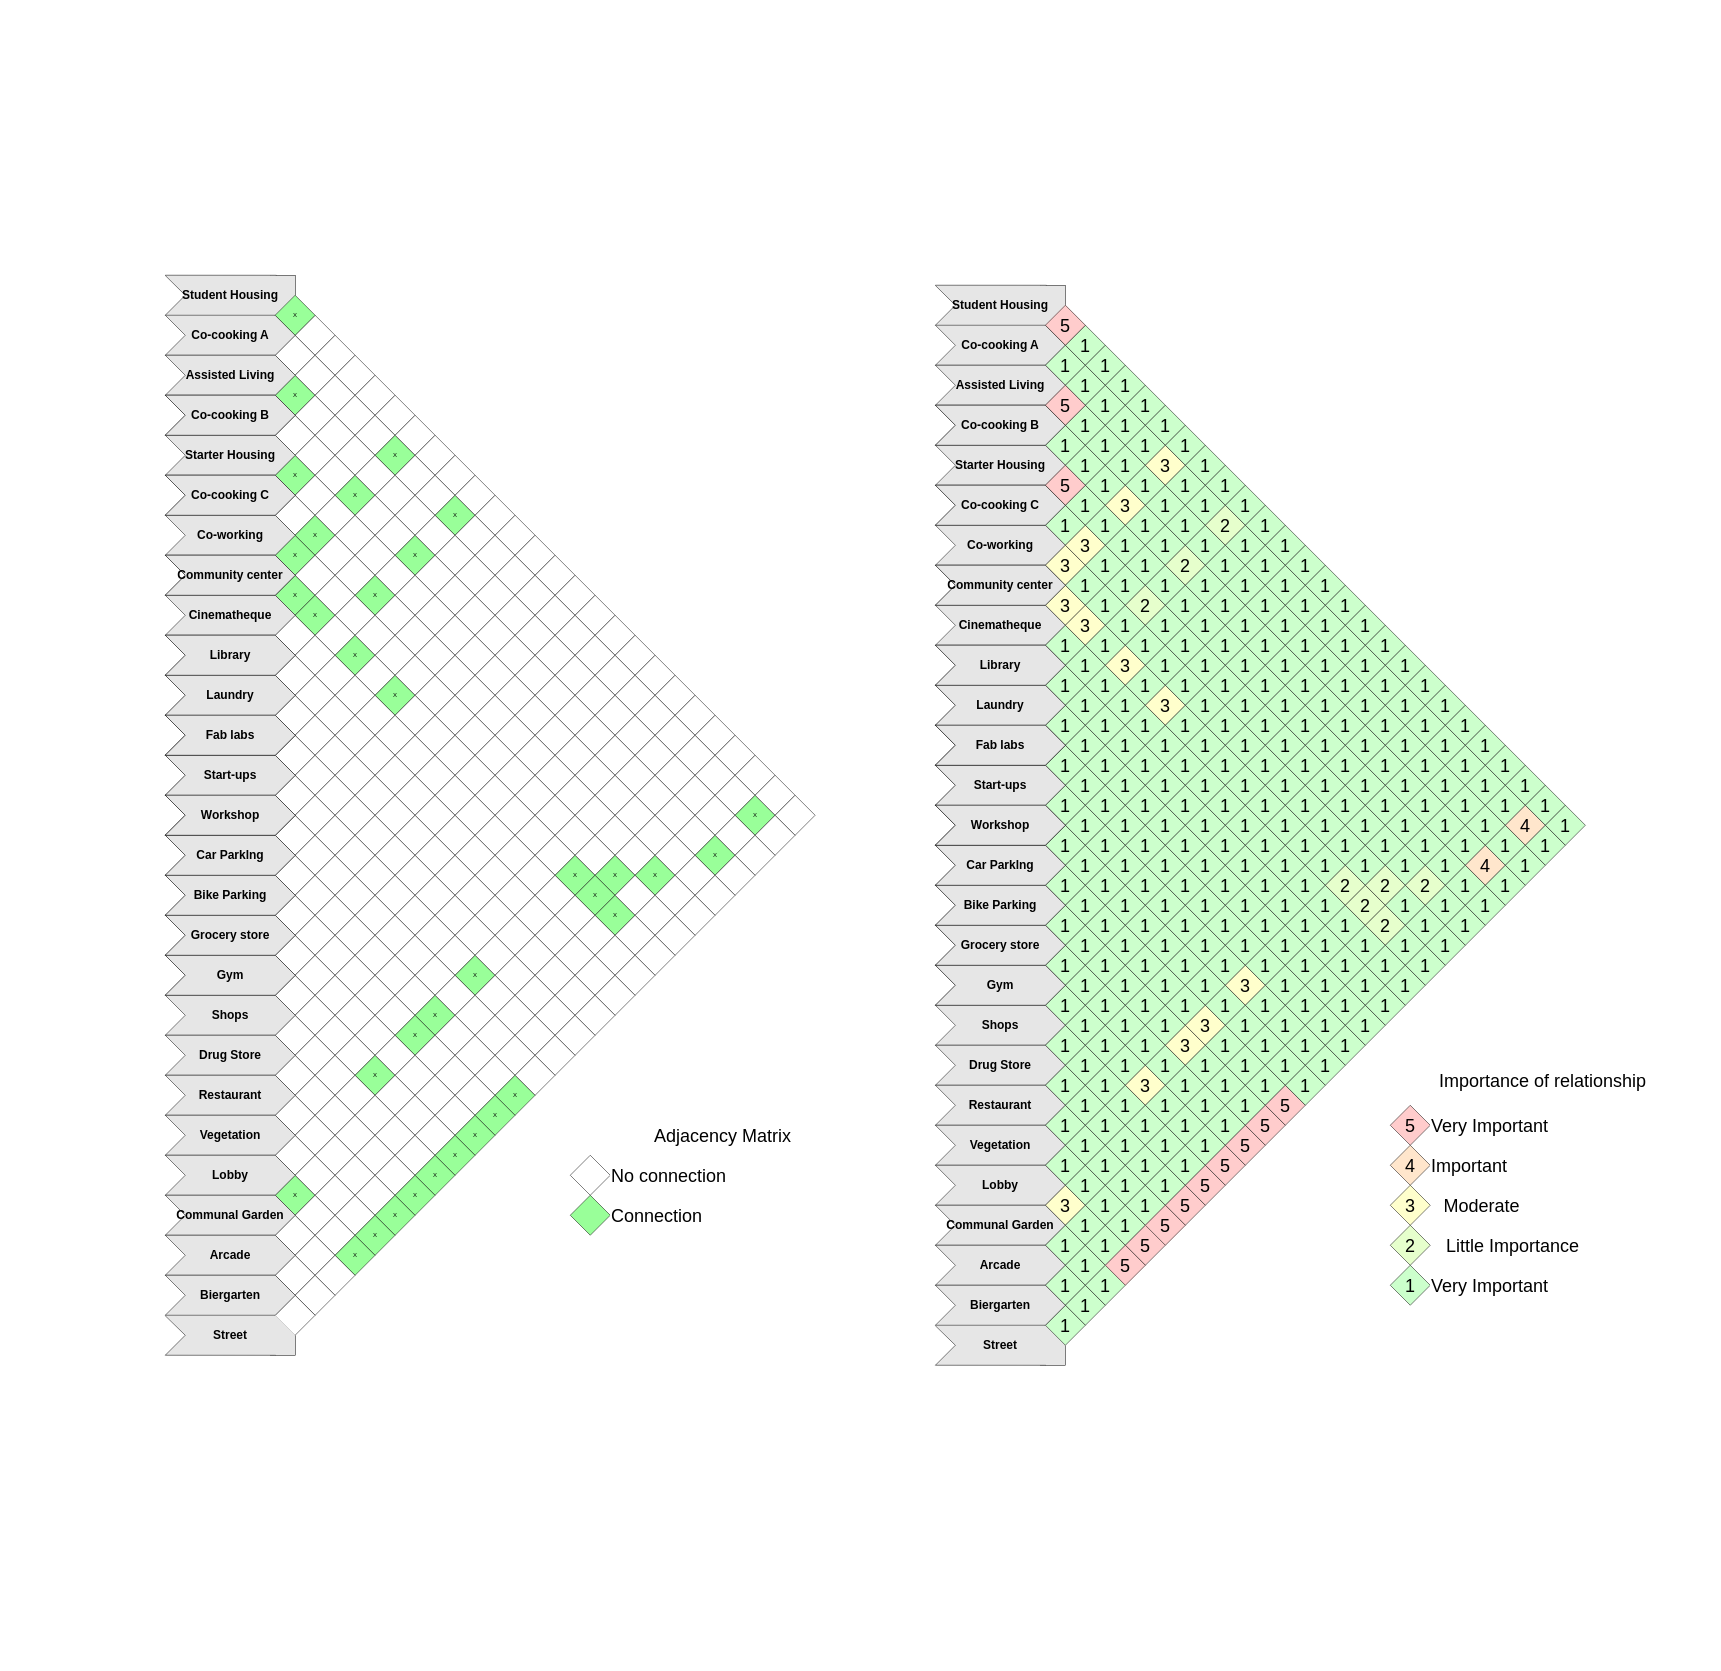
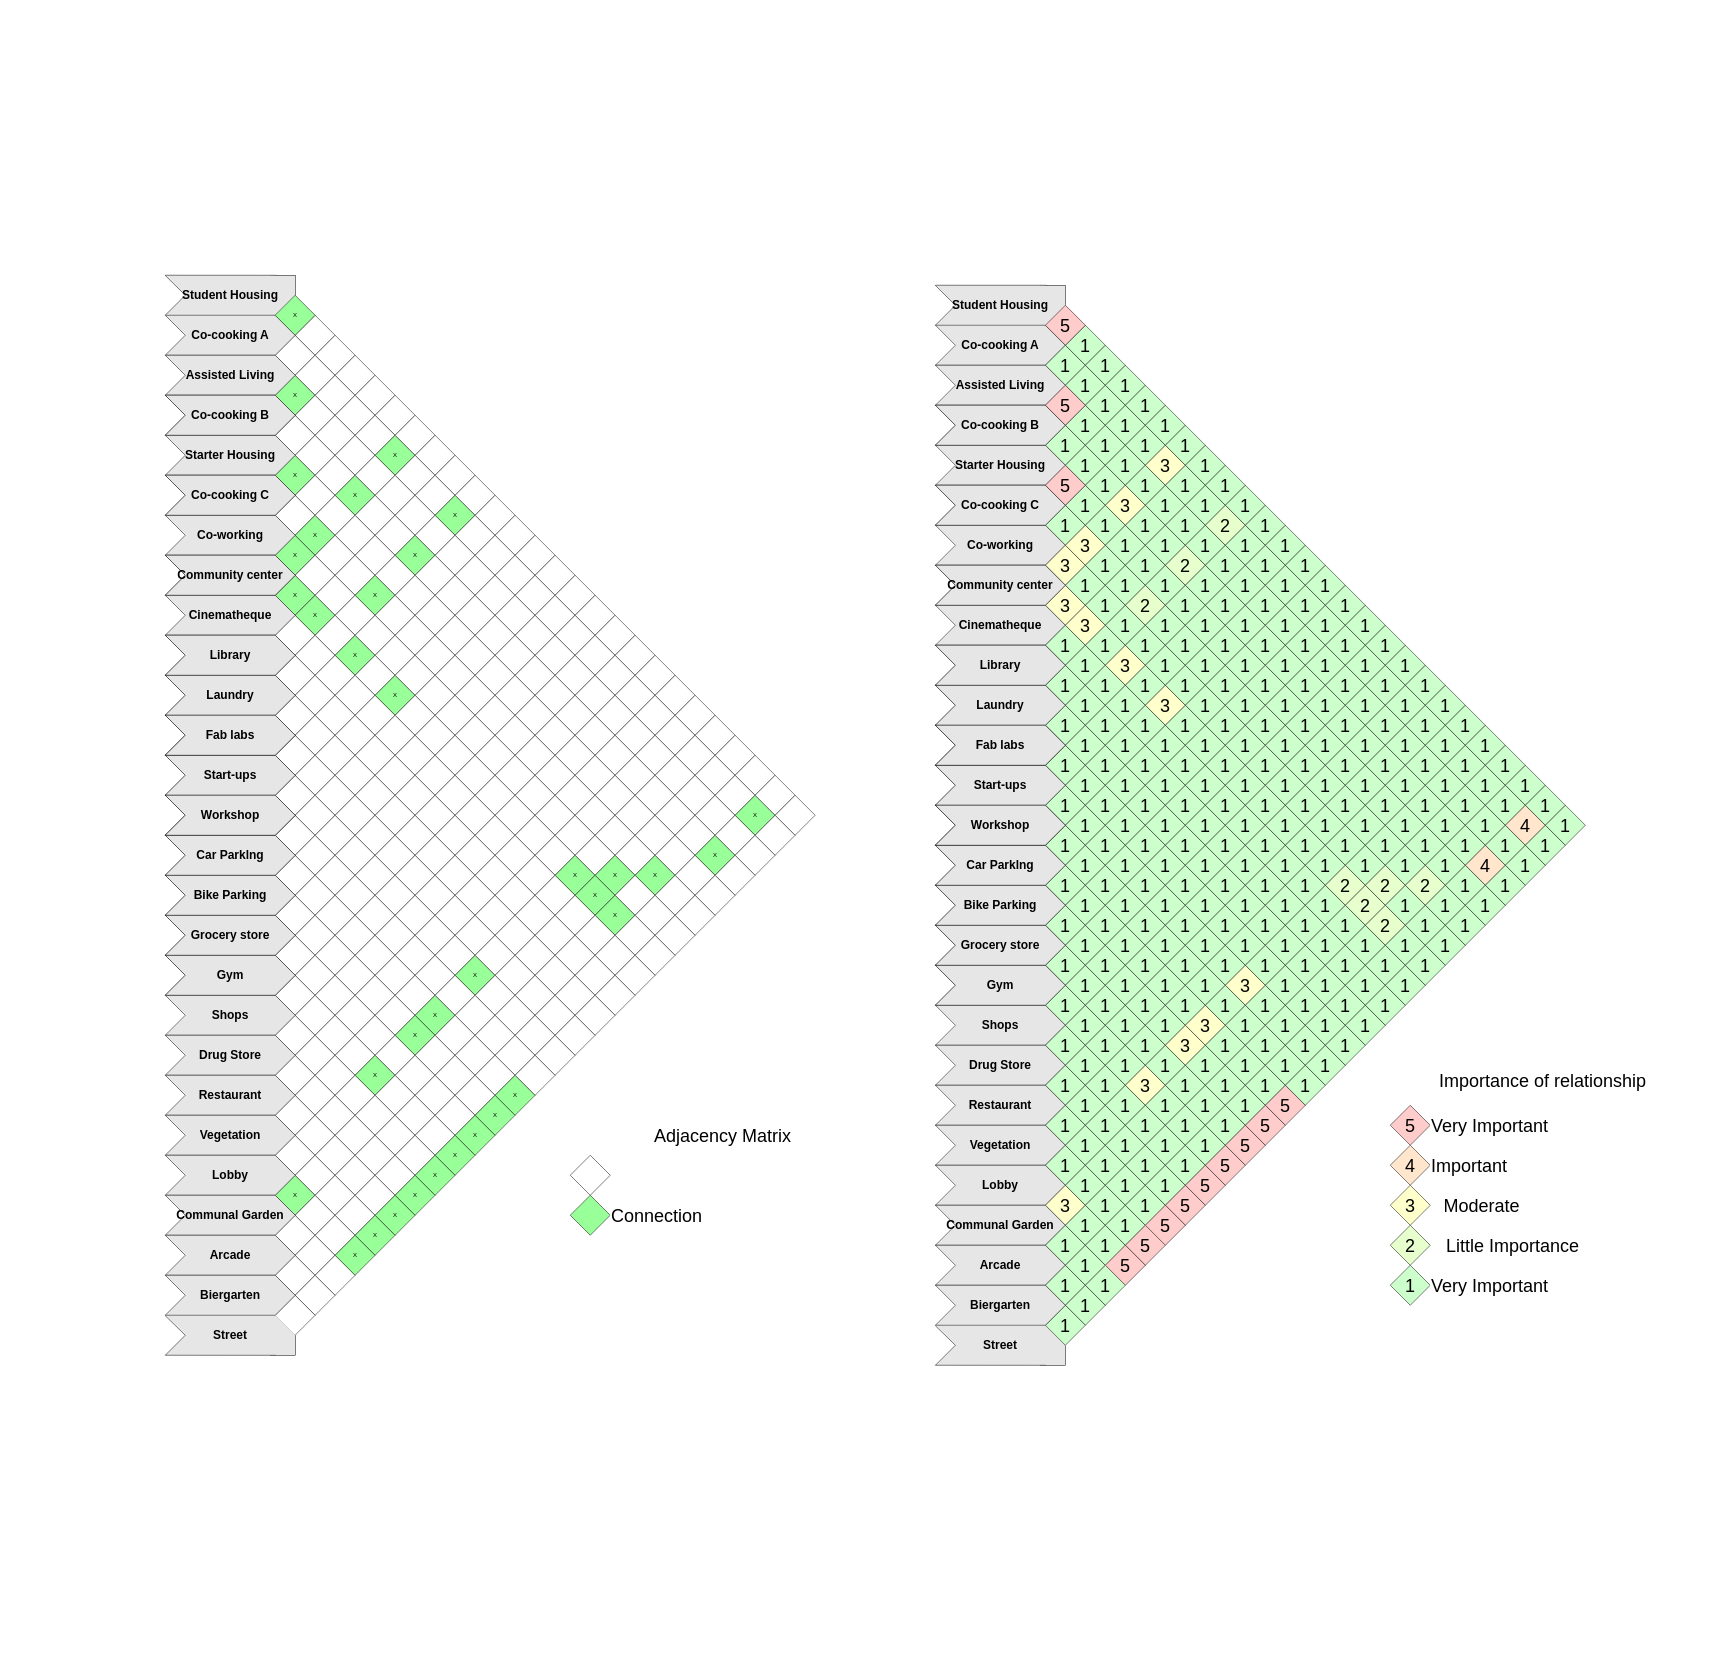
(723, 1175) -> none
